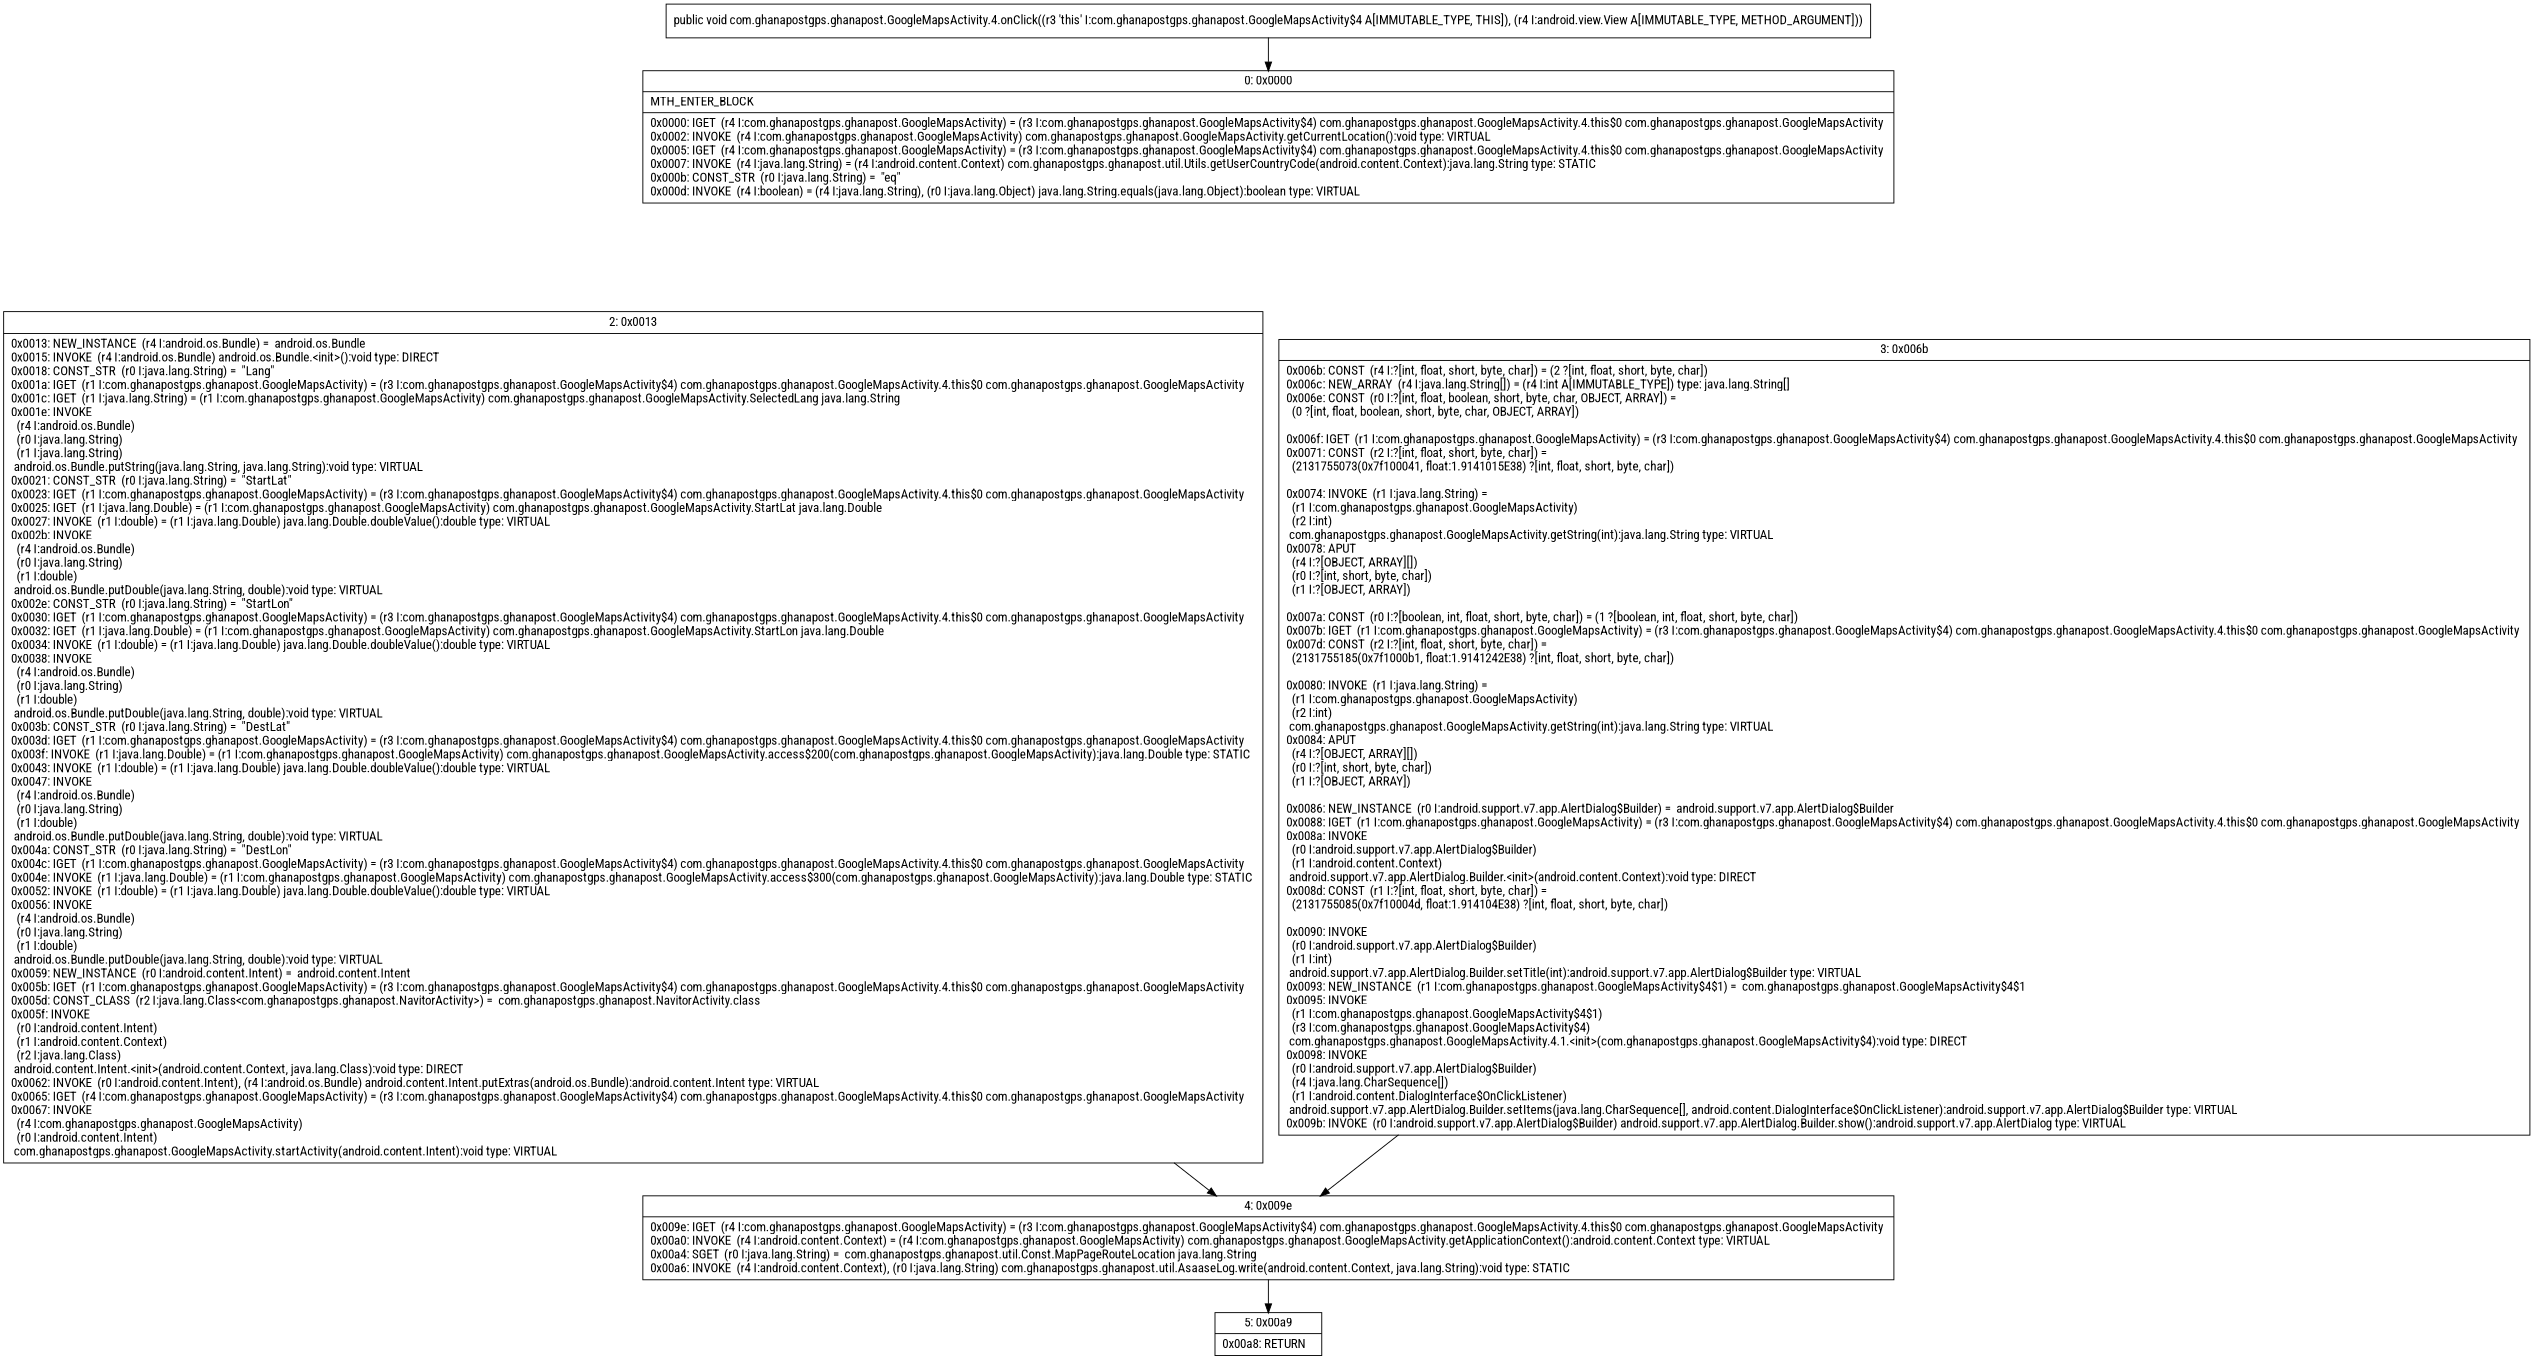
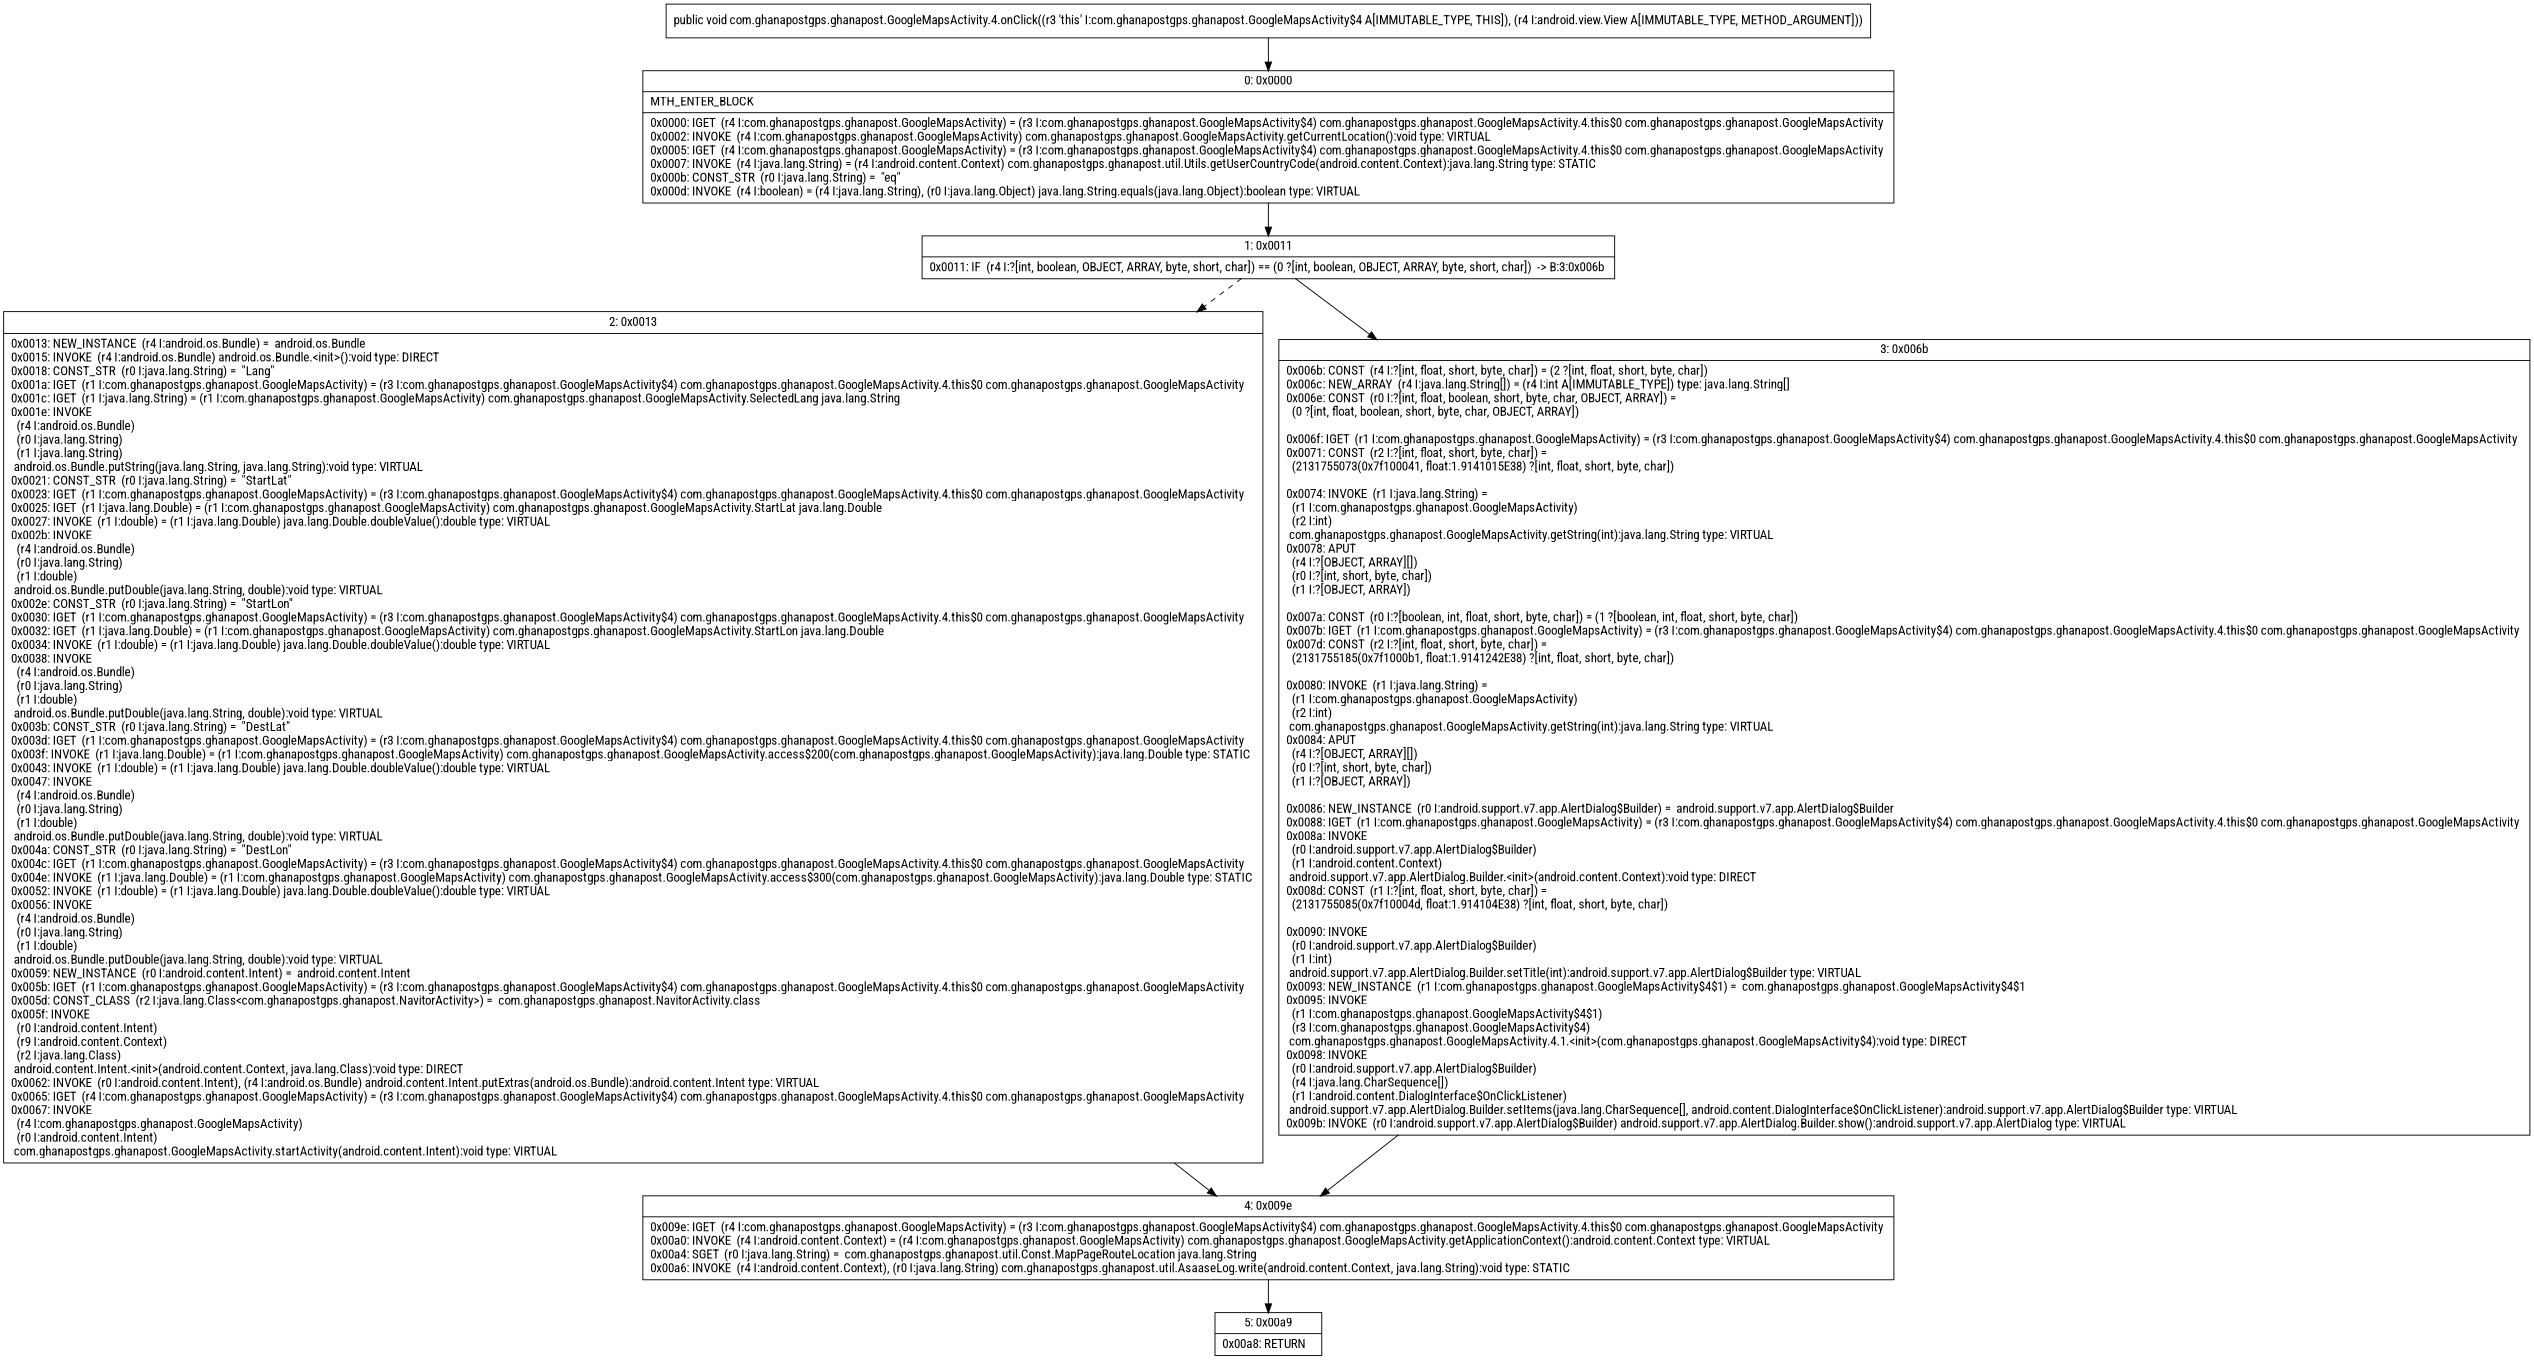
none -> (1268, 257)
(89, 1042) -> (89, 1042)
